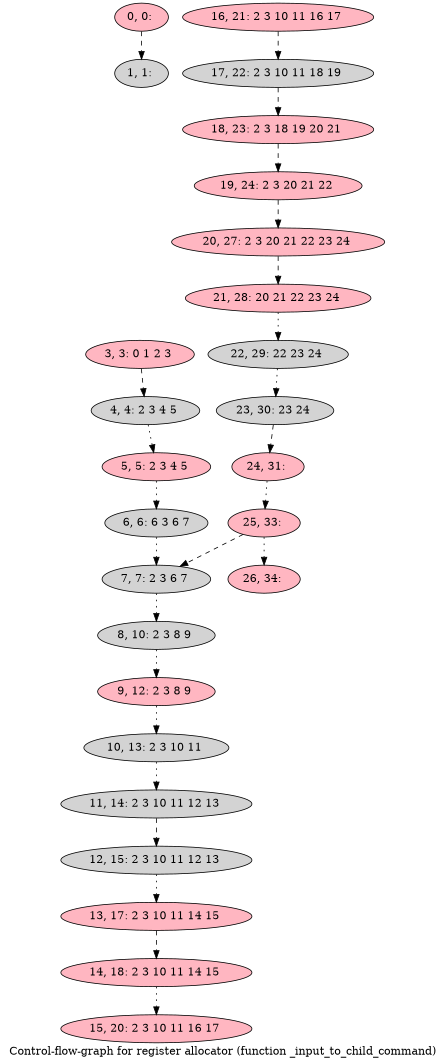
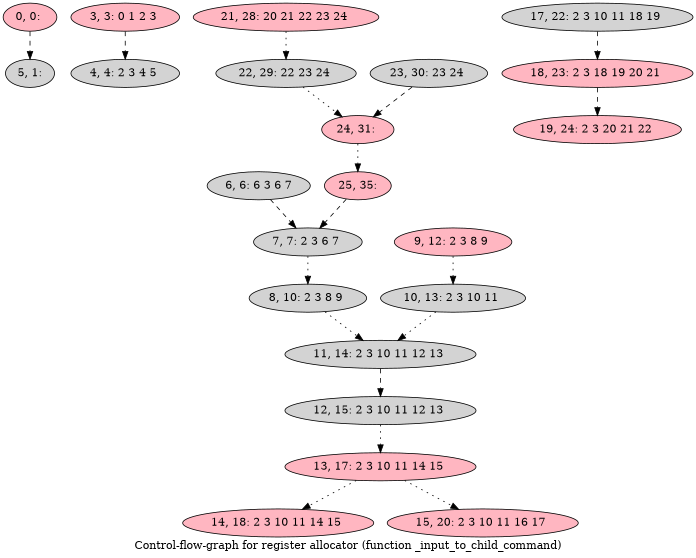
(278, 17) -> none
(142, 73) -> (30, 73)
(278, 242) -> none
(277, 379) -> (319, 100)
(156, 467) -> none
(264, 523) -> (358, 186)
(156, 547) -> (280, 211)
(264, 579) -> none
(156, 660) -> (341, 324)
(156, 941) -> (333, 493)
(156, 997) -> (428, 493)
